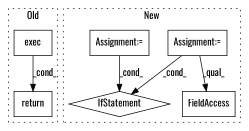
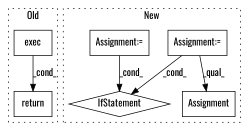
(209, 104) -> (209, 104)
